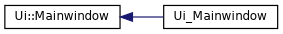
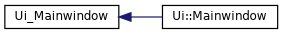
(148, 17) -> (147, 17)
